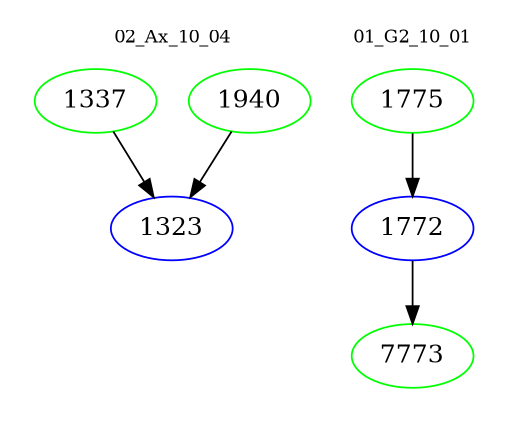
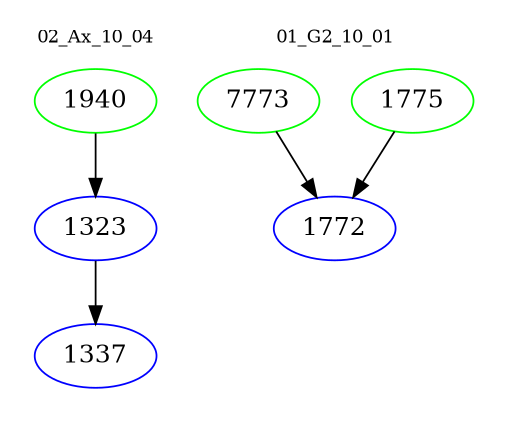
(96, 101) -> (96, 356)
(129, 157) -> (96, 284)
(413, 284) -> (292, 157)
